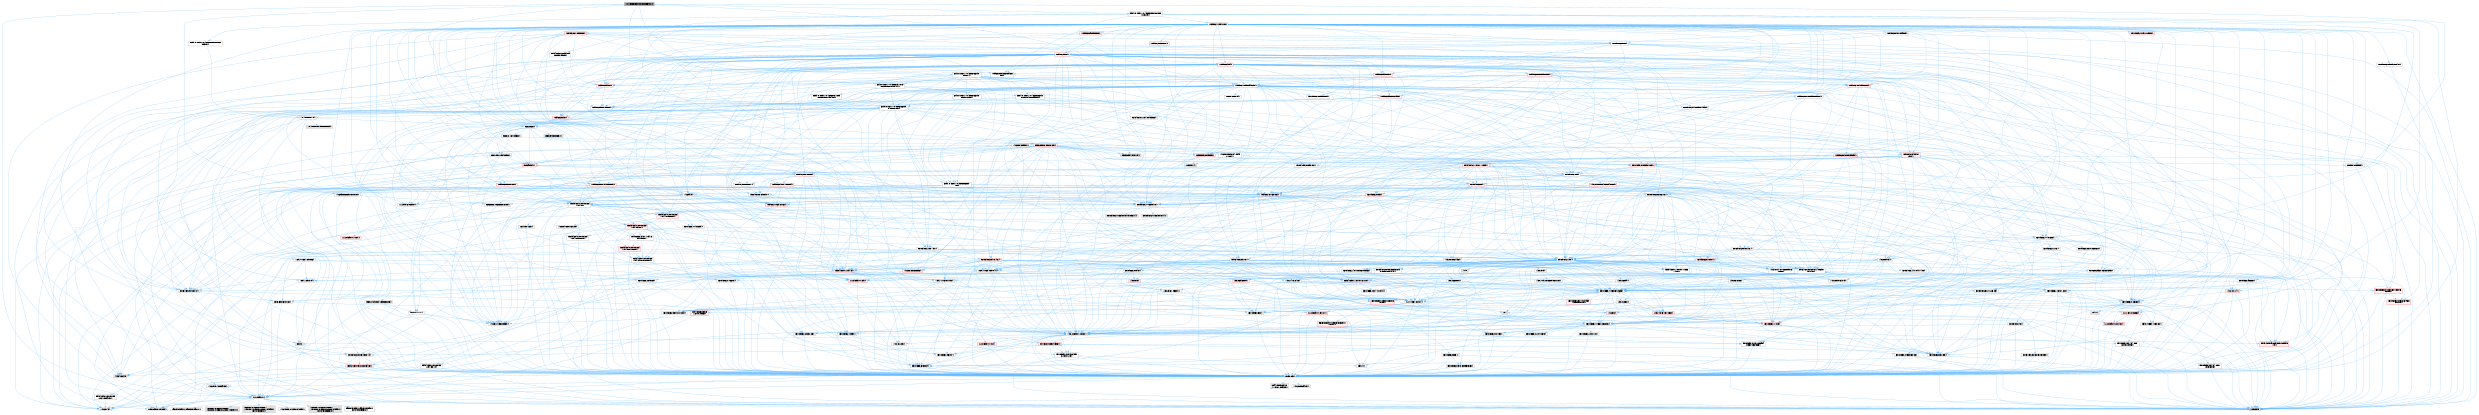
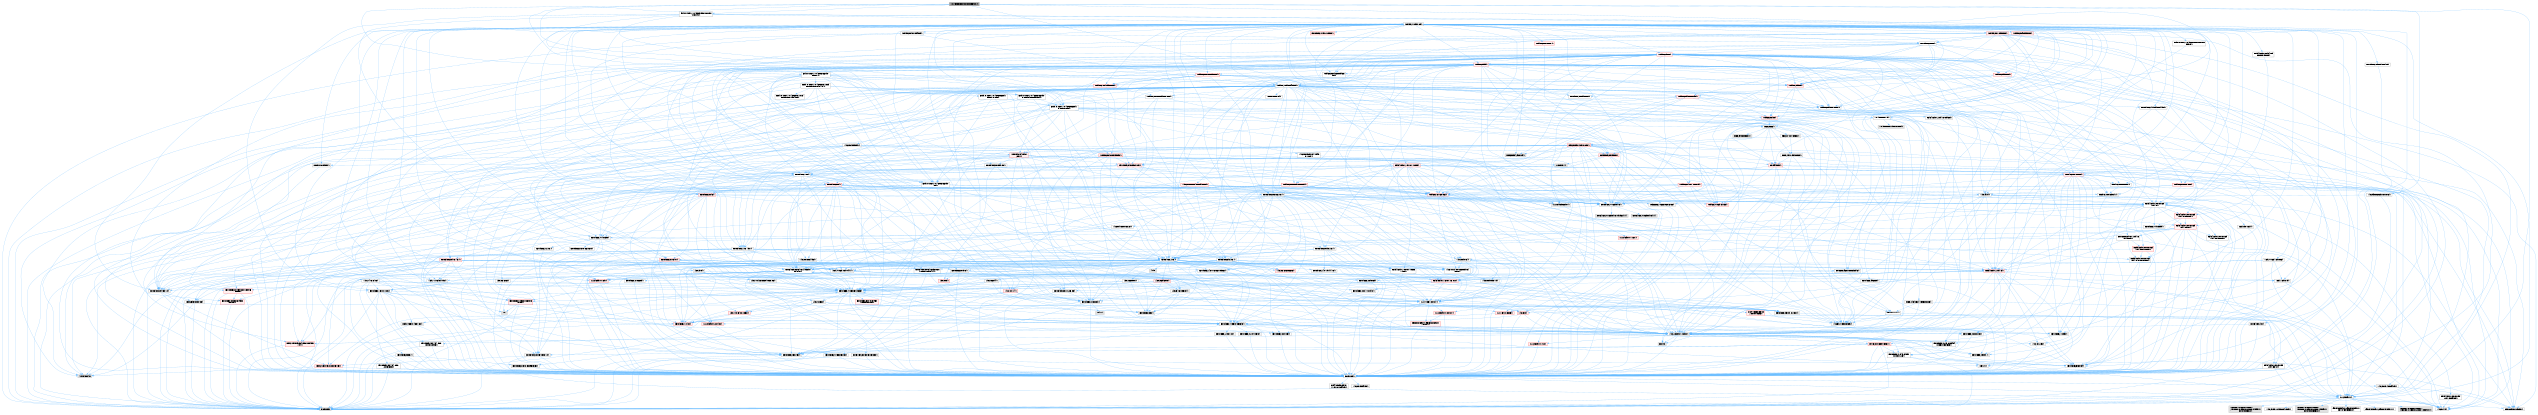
(1782, 181) -> (1248, 127)
